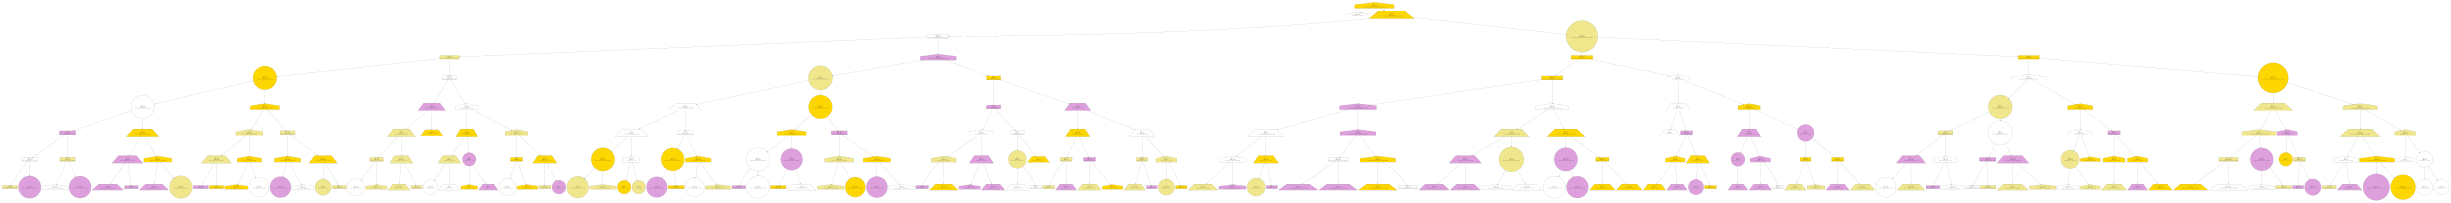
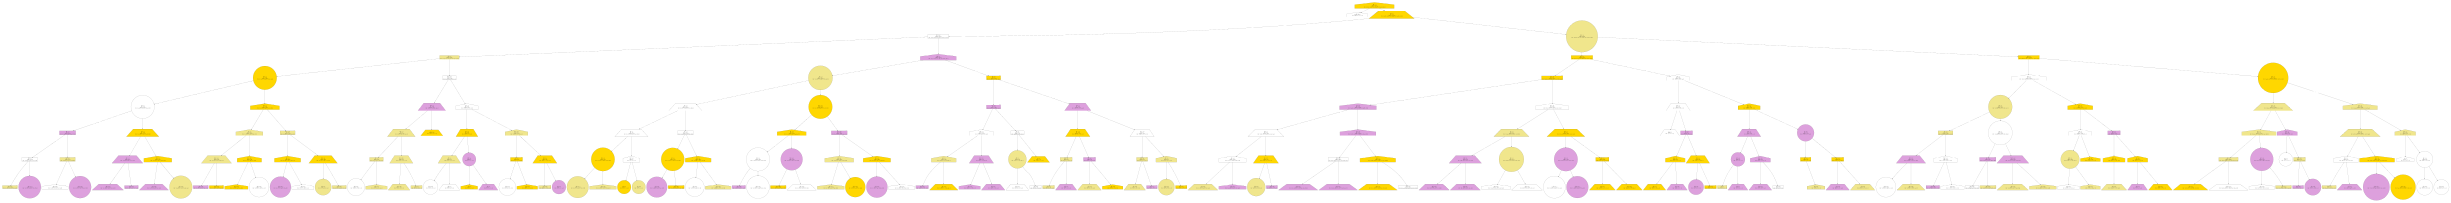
(2286, 159) -> (2286, 159)
none -> (1722, 187)
(1795, 187) -> none
